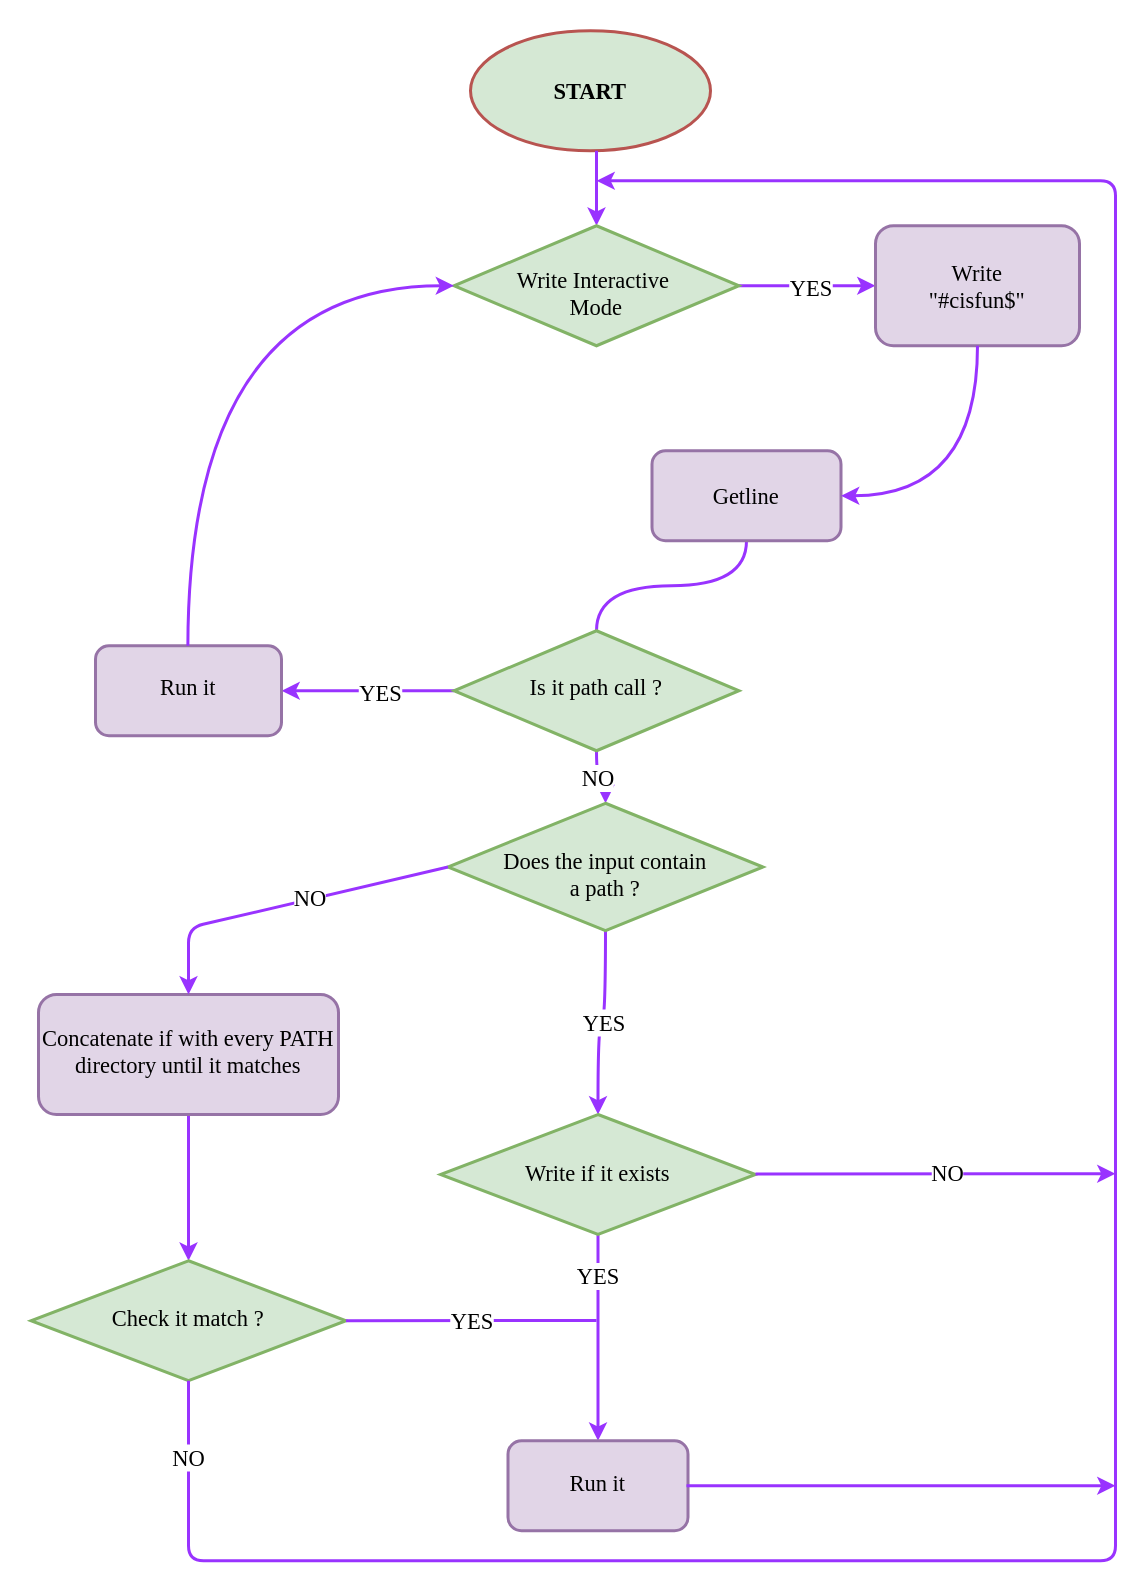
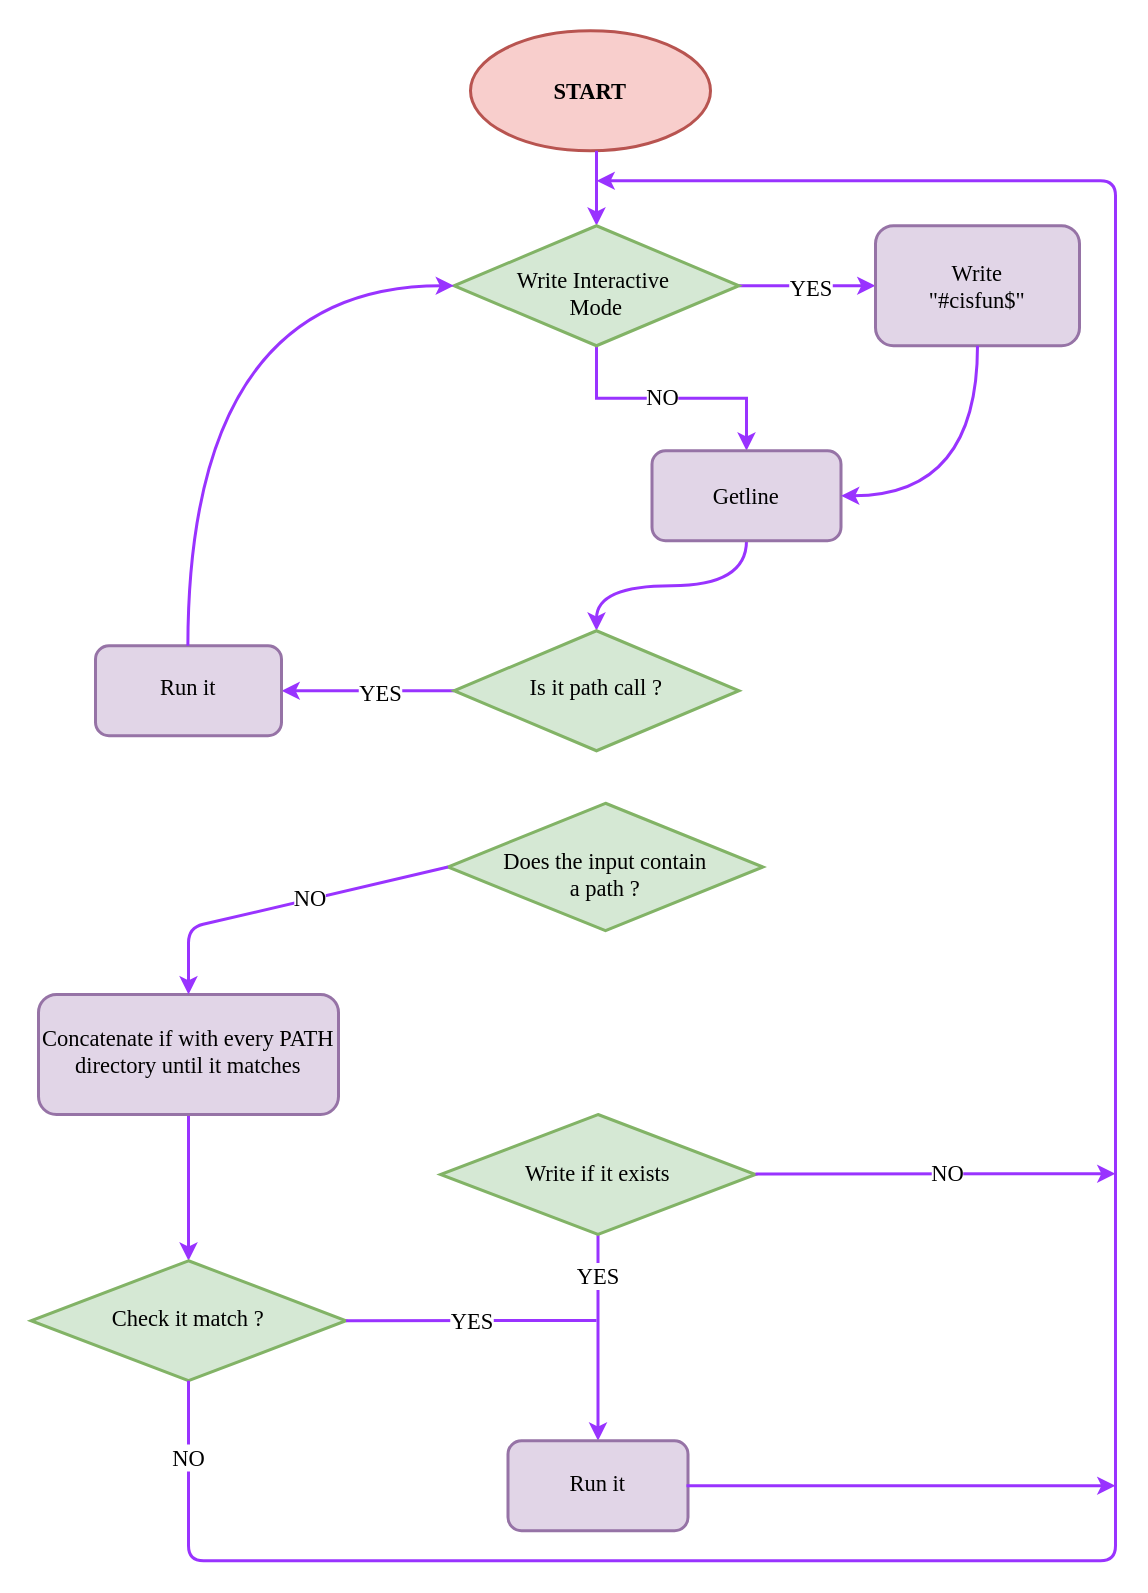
(590, 91) -> (590, 91)
none -> (665, 398)
(615, 597) -> (616, 594)
(597, 771) -> none
(603, 1016) -> none
